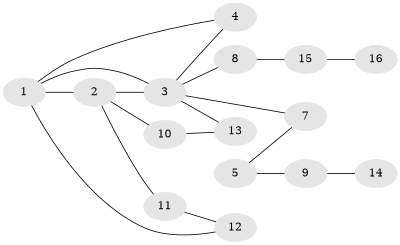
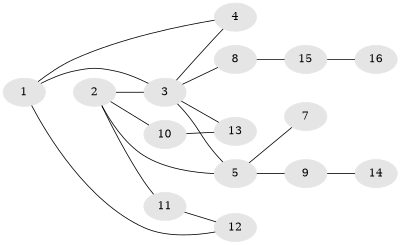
(60, 92) -> (147, 157)
(235, 104) -> (197, 128)
